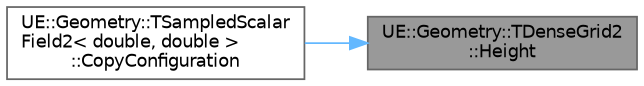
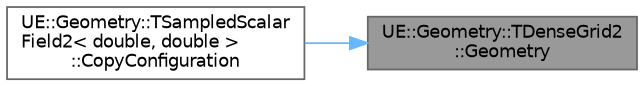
(502, 43) -> (502, 43)
